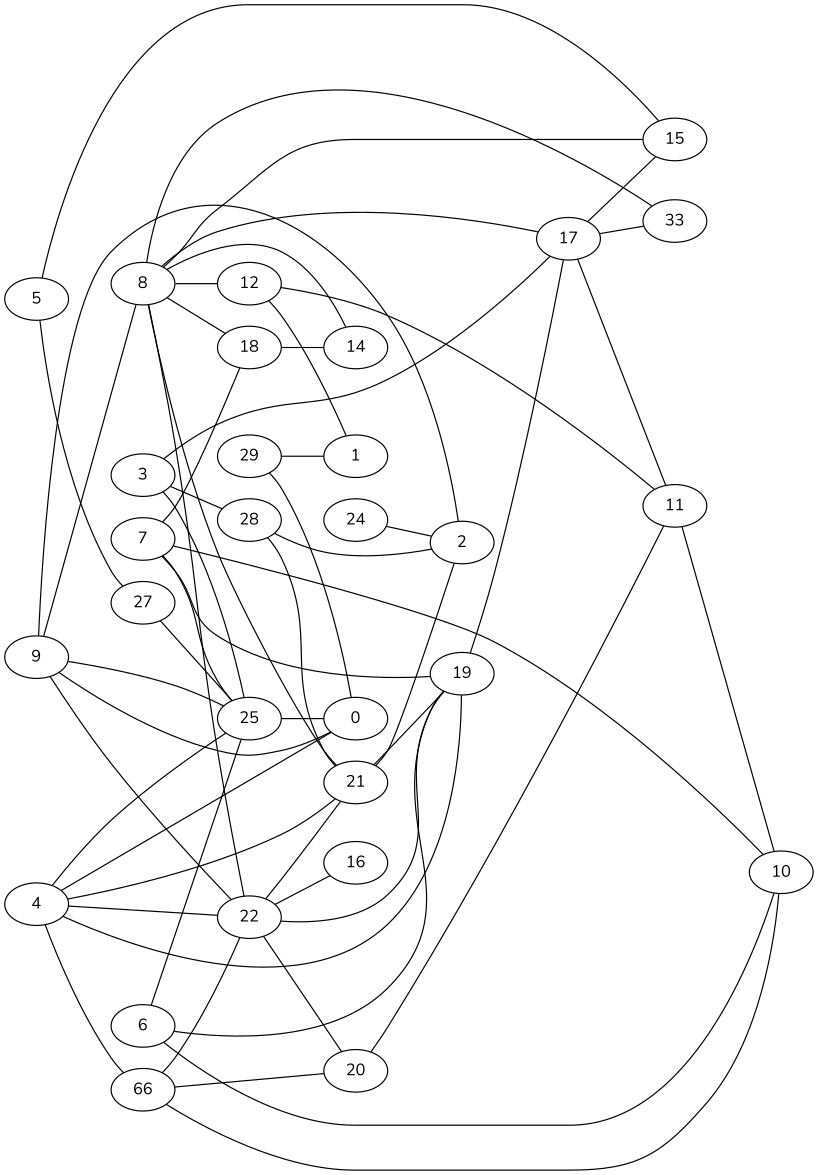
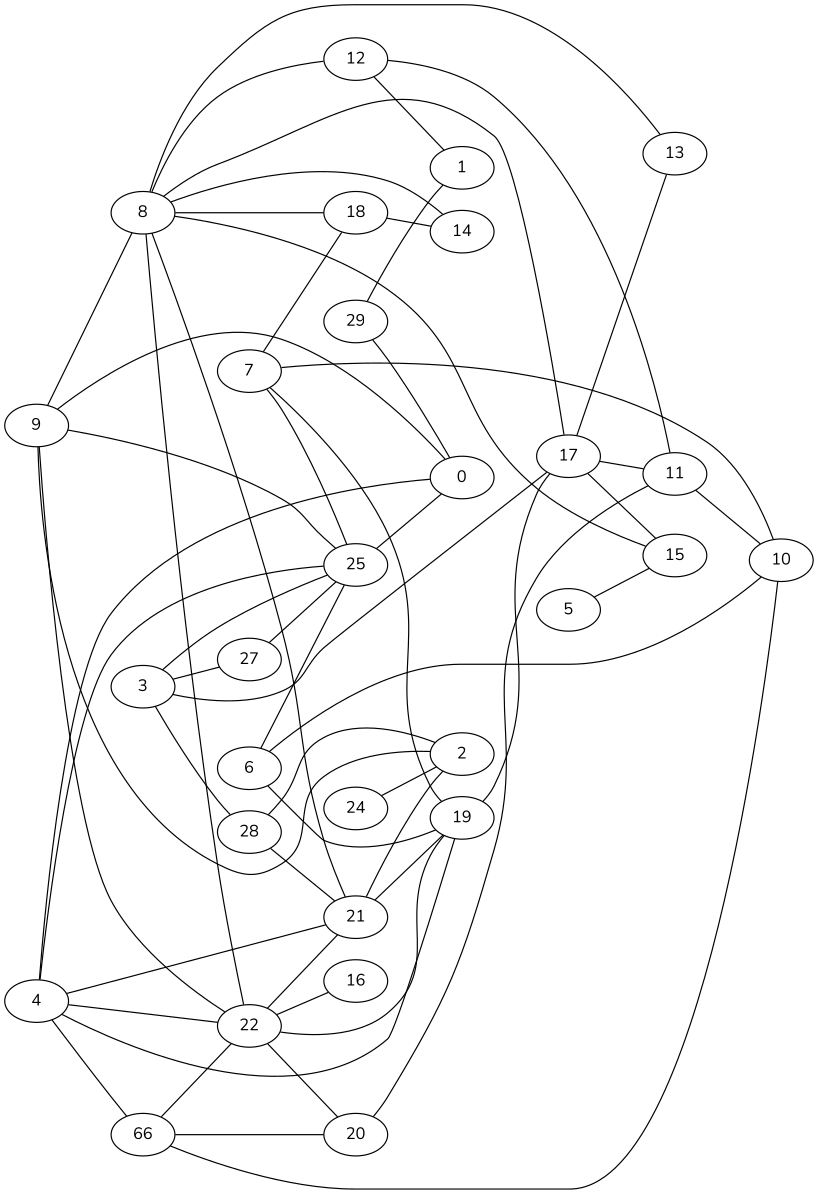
(675, 221) -> (675, 154)
(67, 458) -> (200, 672)
